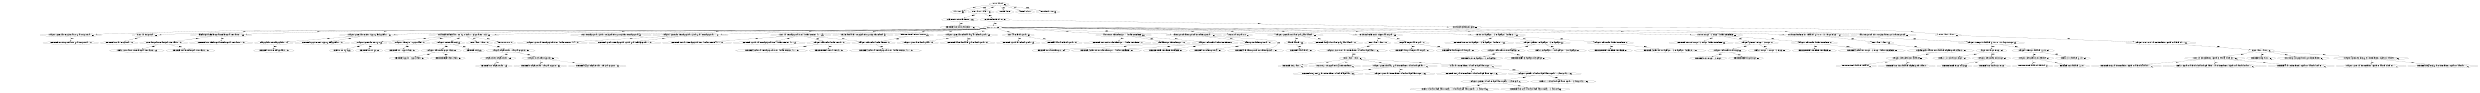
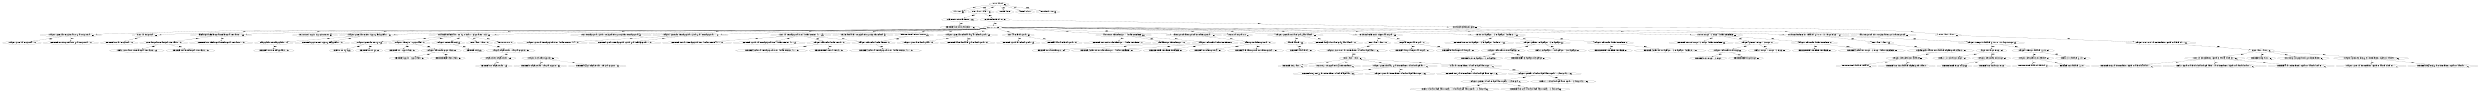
none -> (315, 35)
(1252, 39) -> (1257, 46)
none -> (22, 43)
(445, 46) -> (425, 47)
(525, 54) -> none
